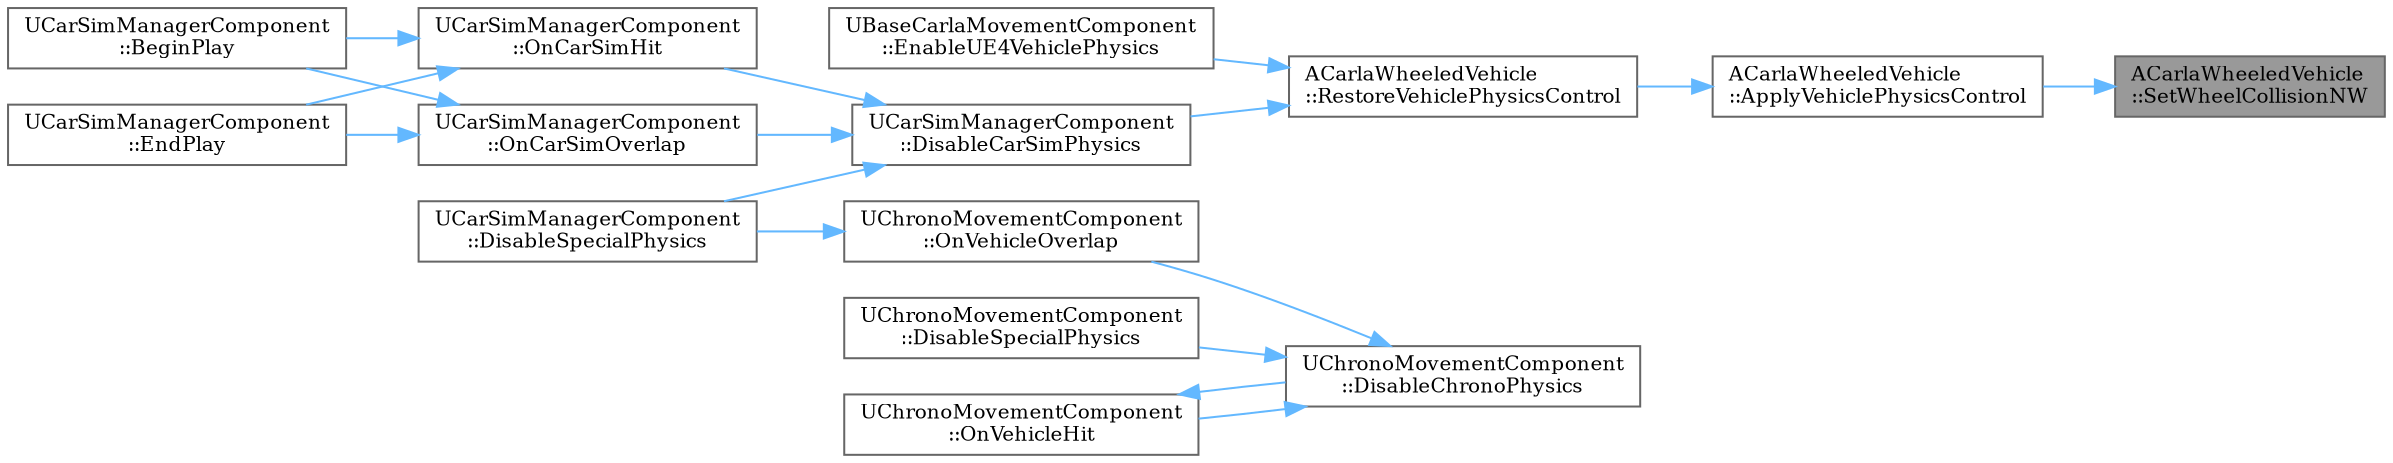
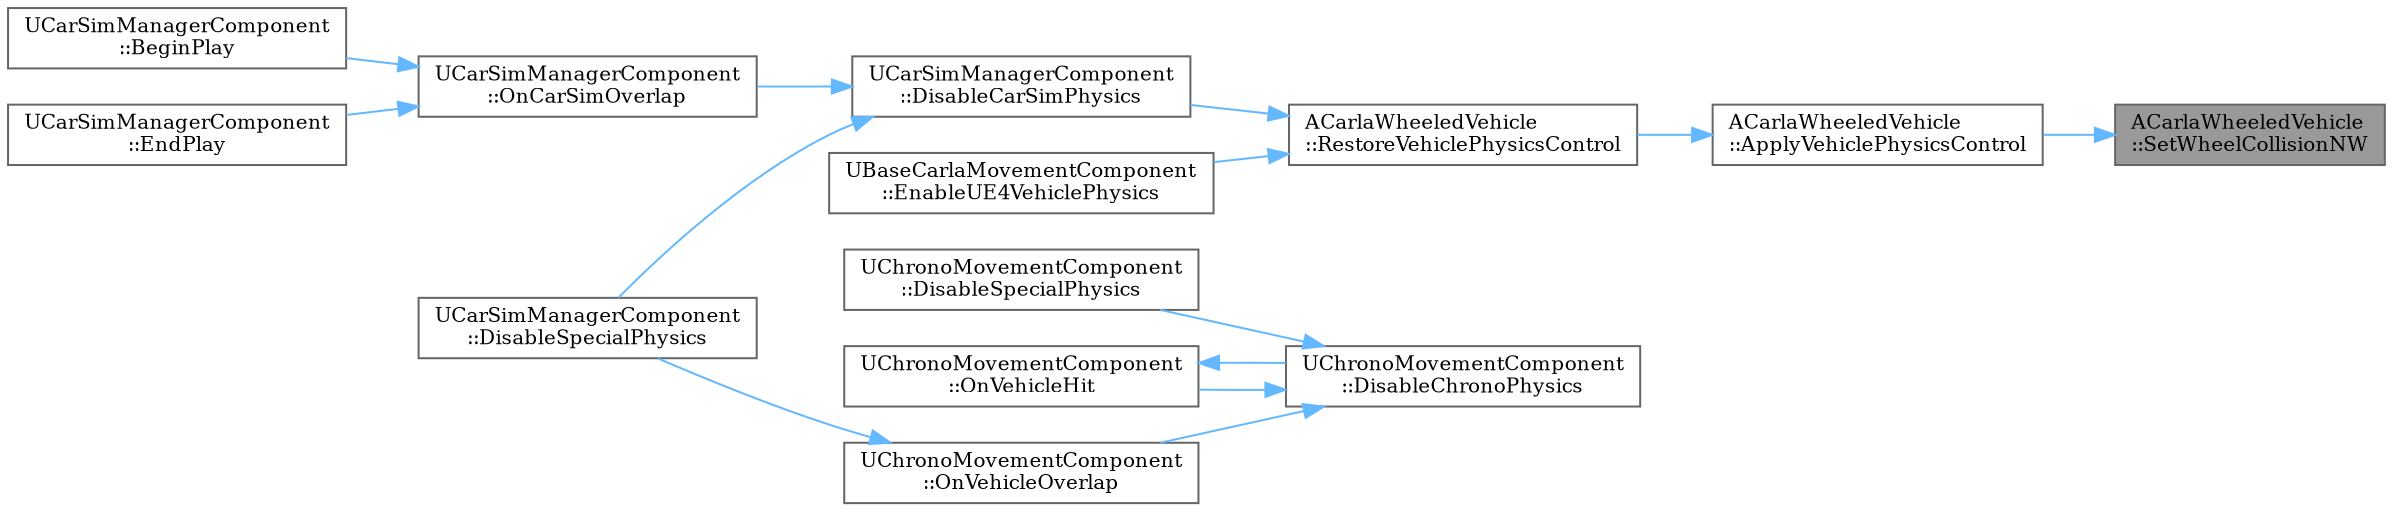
(588, 38) -> none
